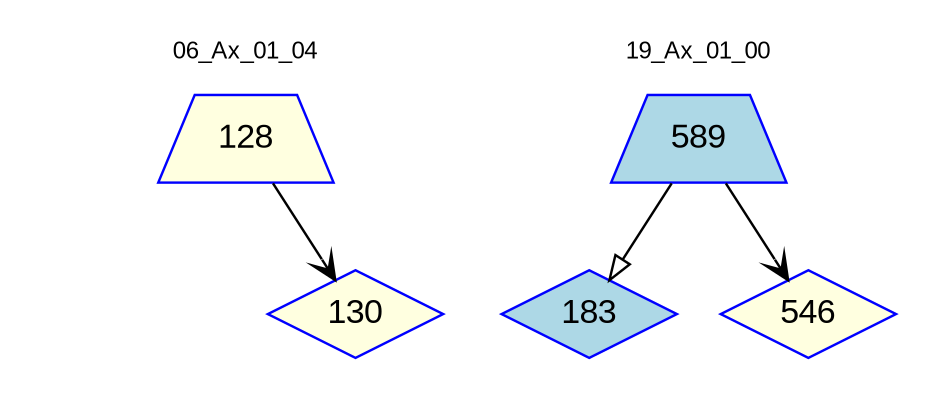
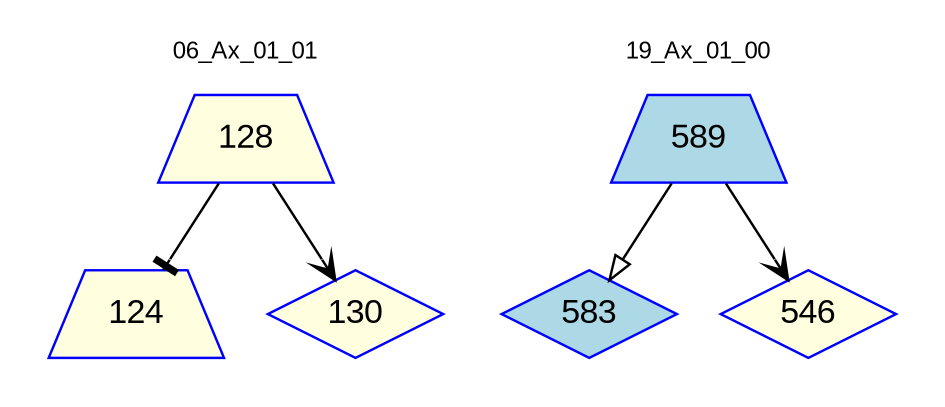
(246, 52) -> (246, 52)
none -> (136, 314)
(589, 314) -> (589, 314)
